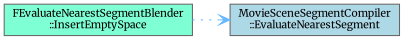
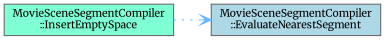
(98, 20) -> (89, 20)
